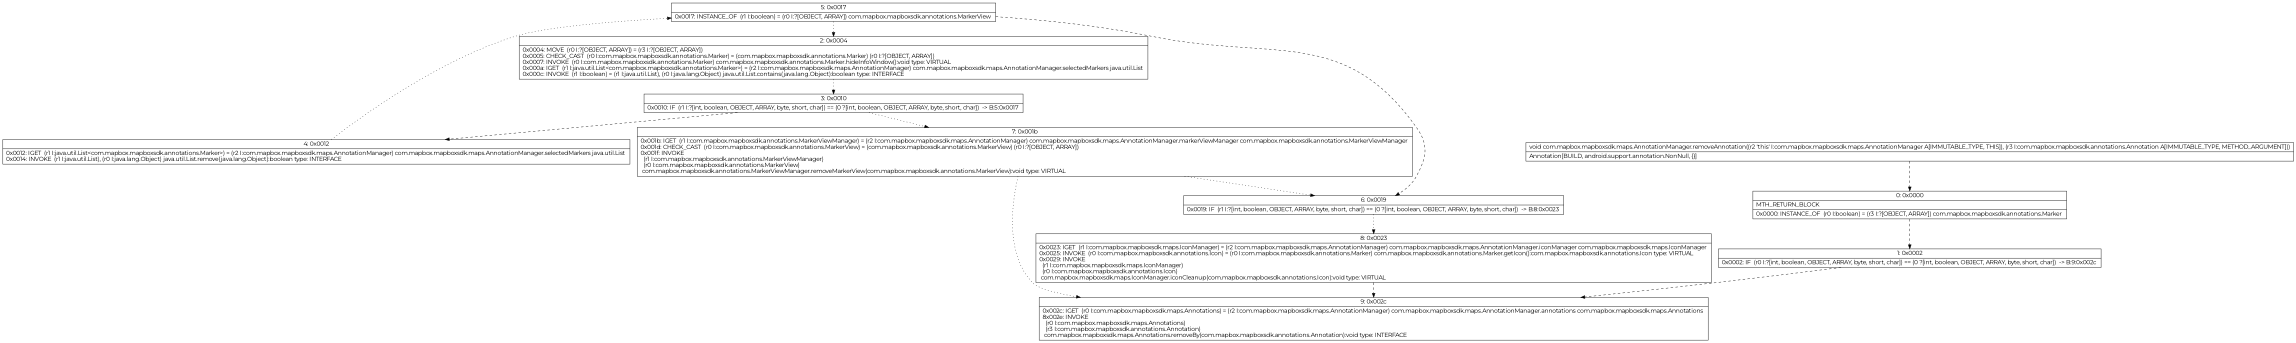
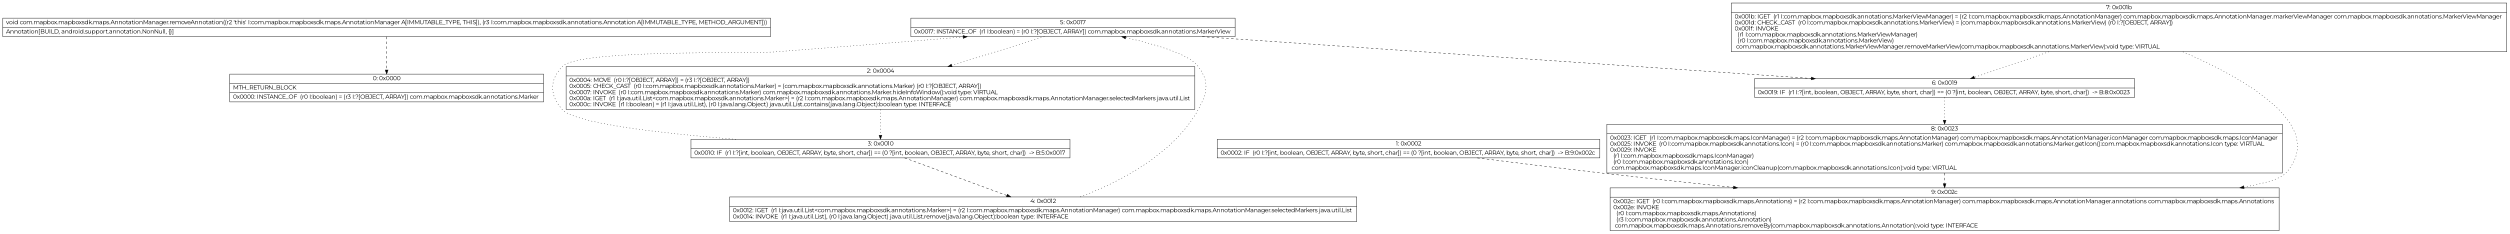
(897, 120) -> (649, 54)
(1910, 232) -> none
(1067, 317) -> (1638, 208)
